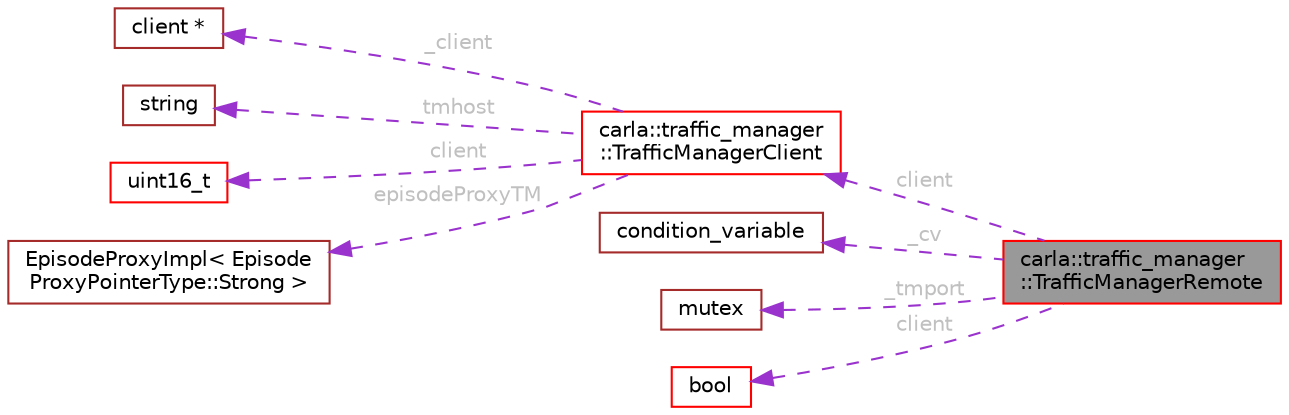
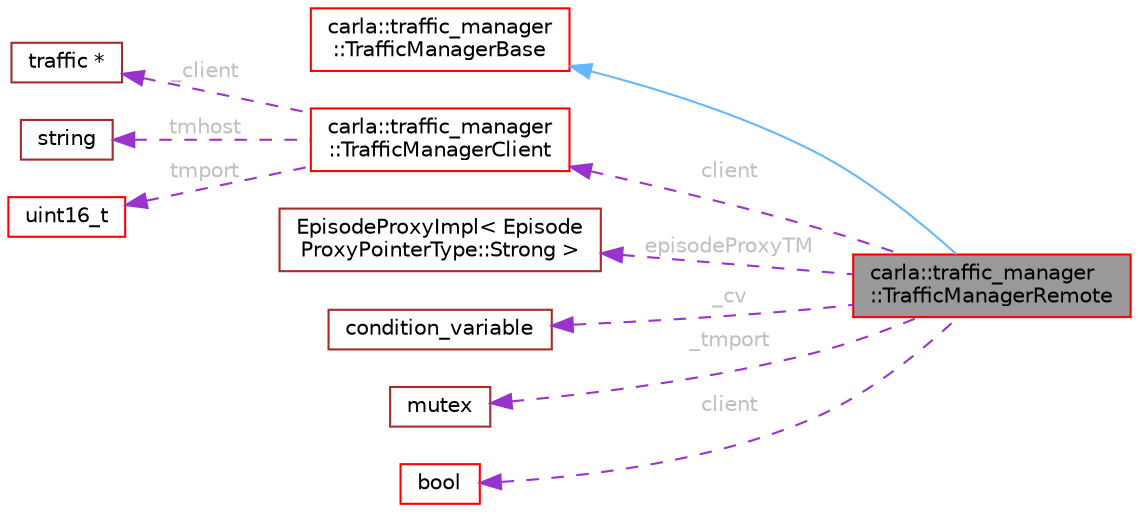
(169, 28) -> (67, 63)
none -> (440, 40)
(456, 152) -> (202, 172)
(493, 221) -> (737, 265)
